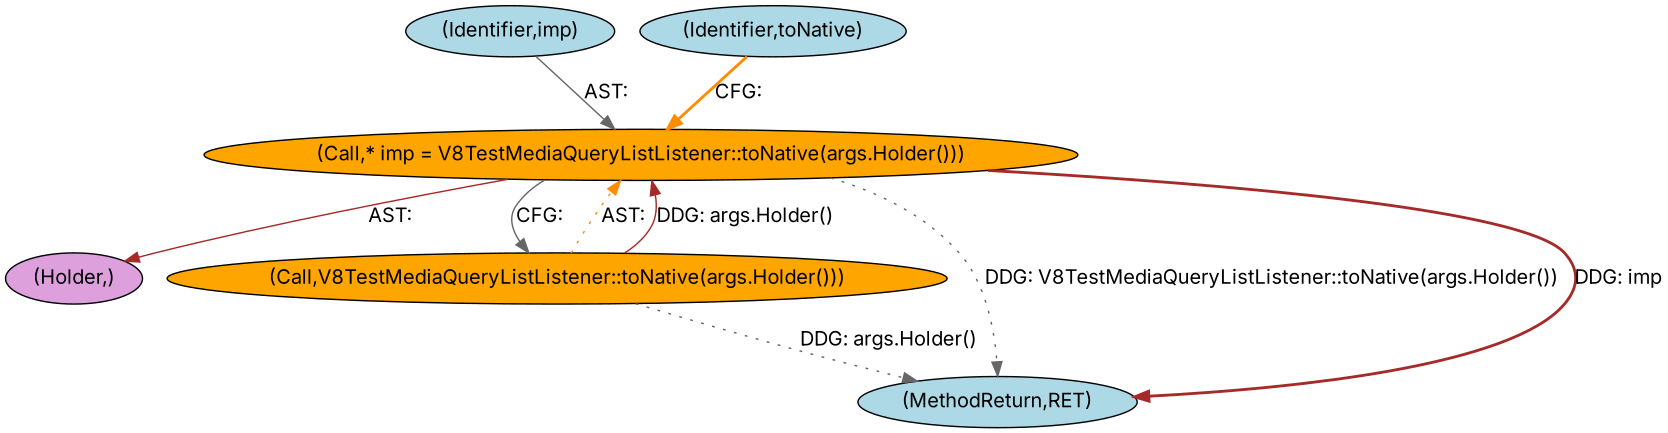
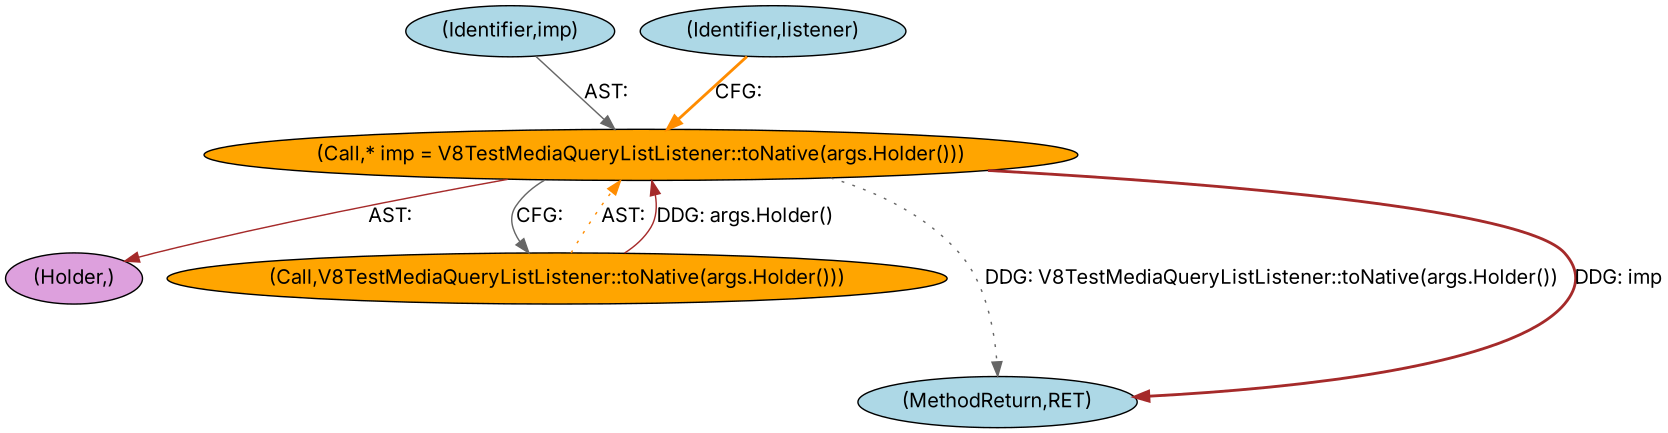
(773, 31) -> (773, 31)
(769, 342) -> none
